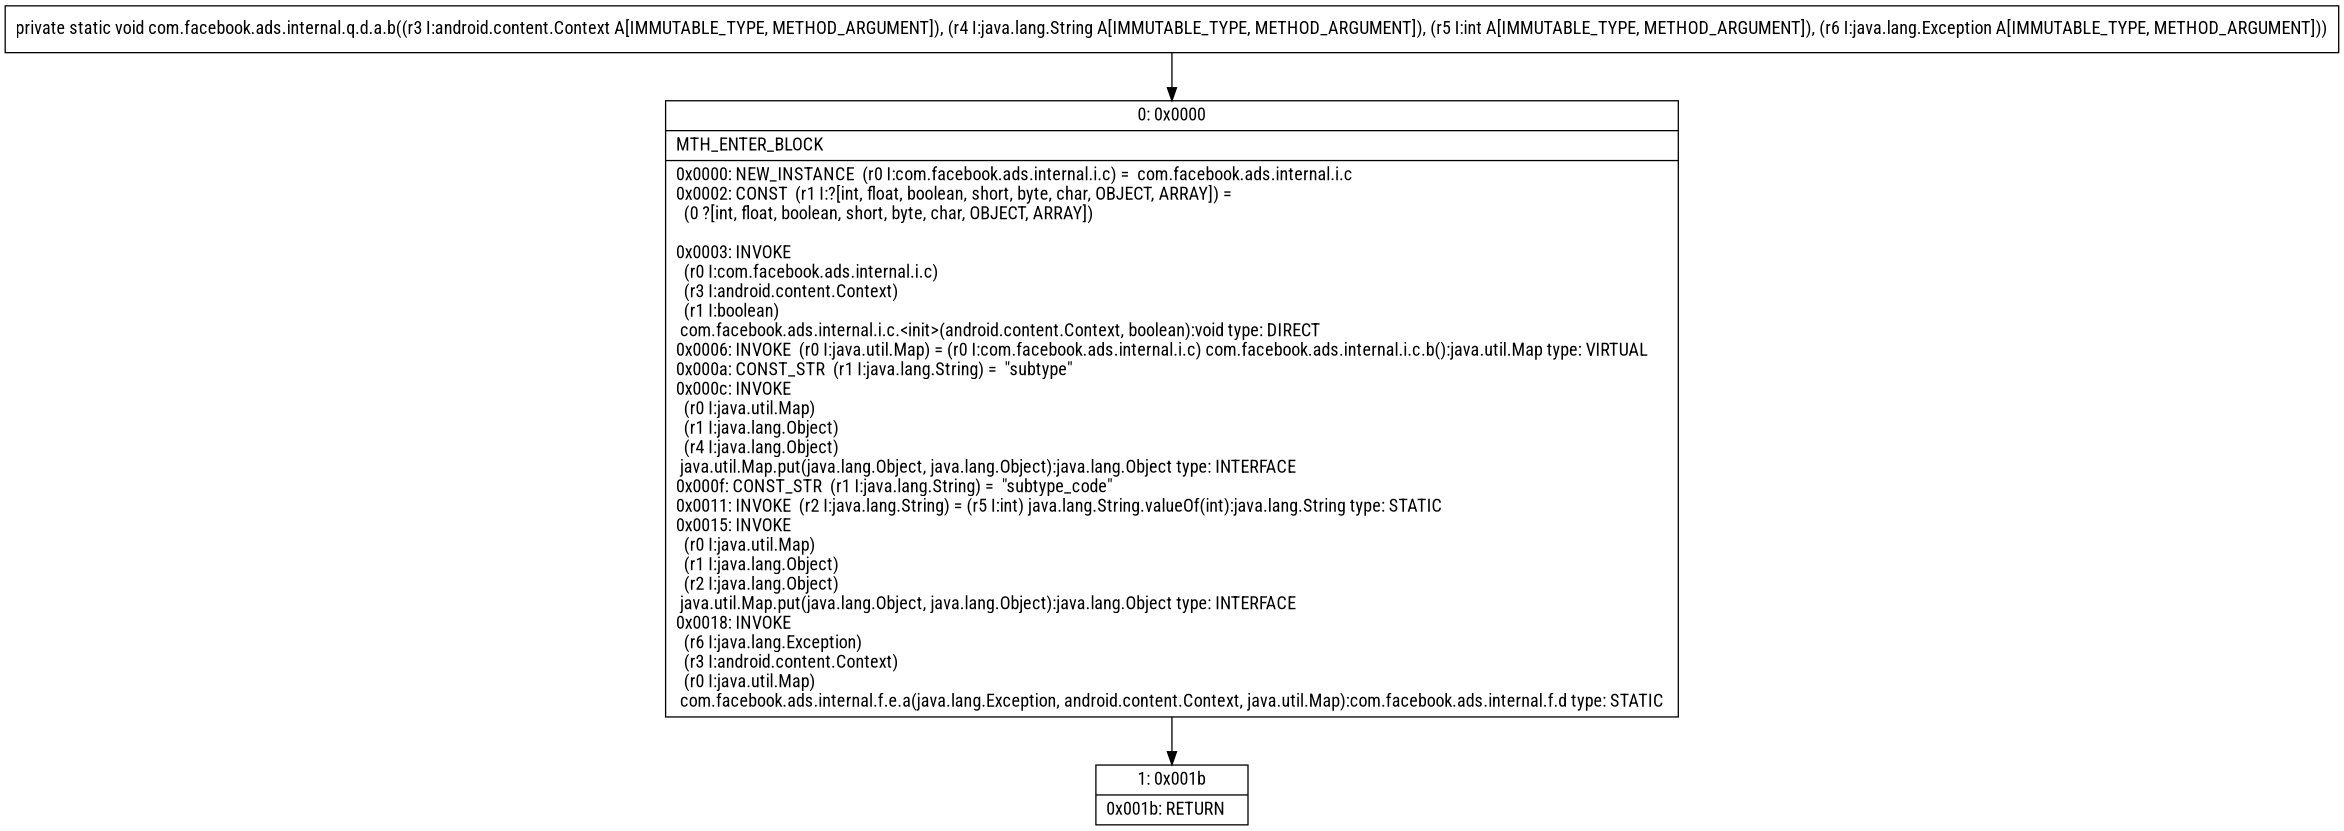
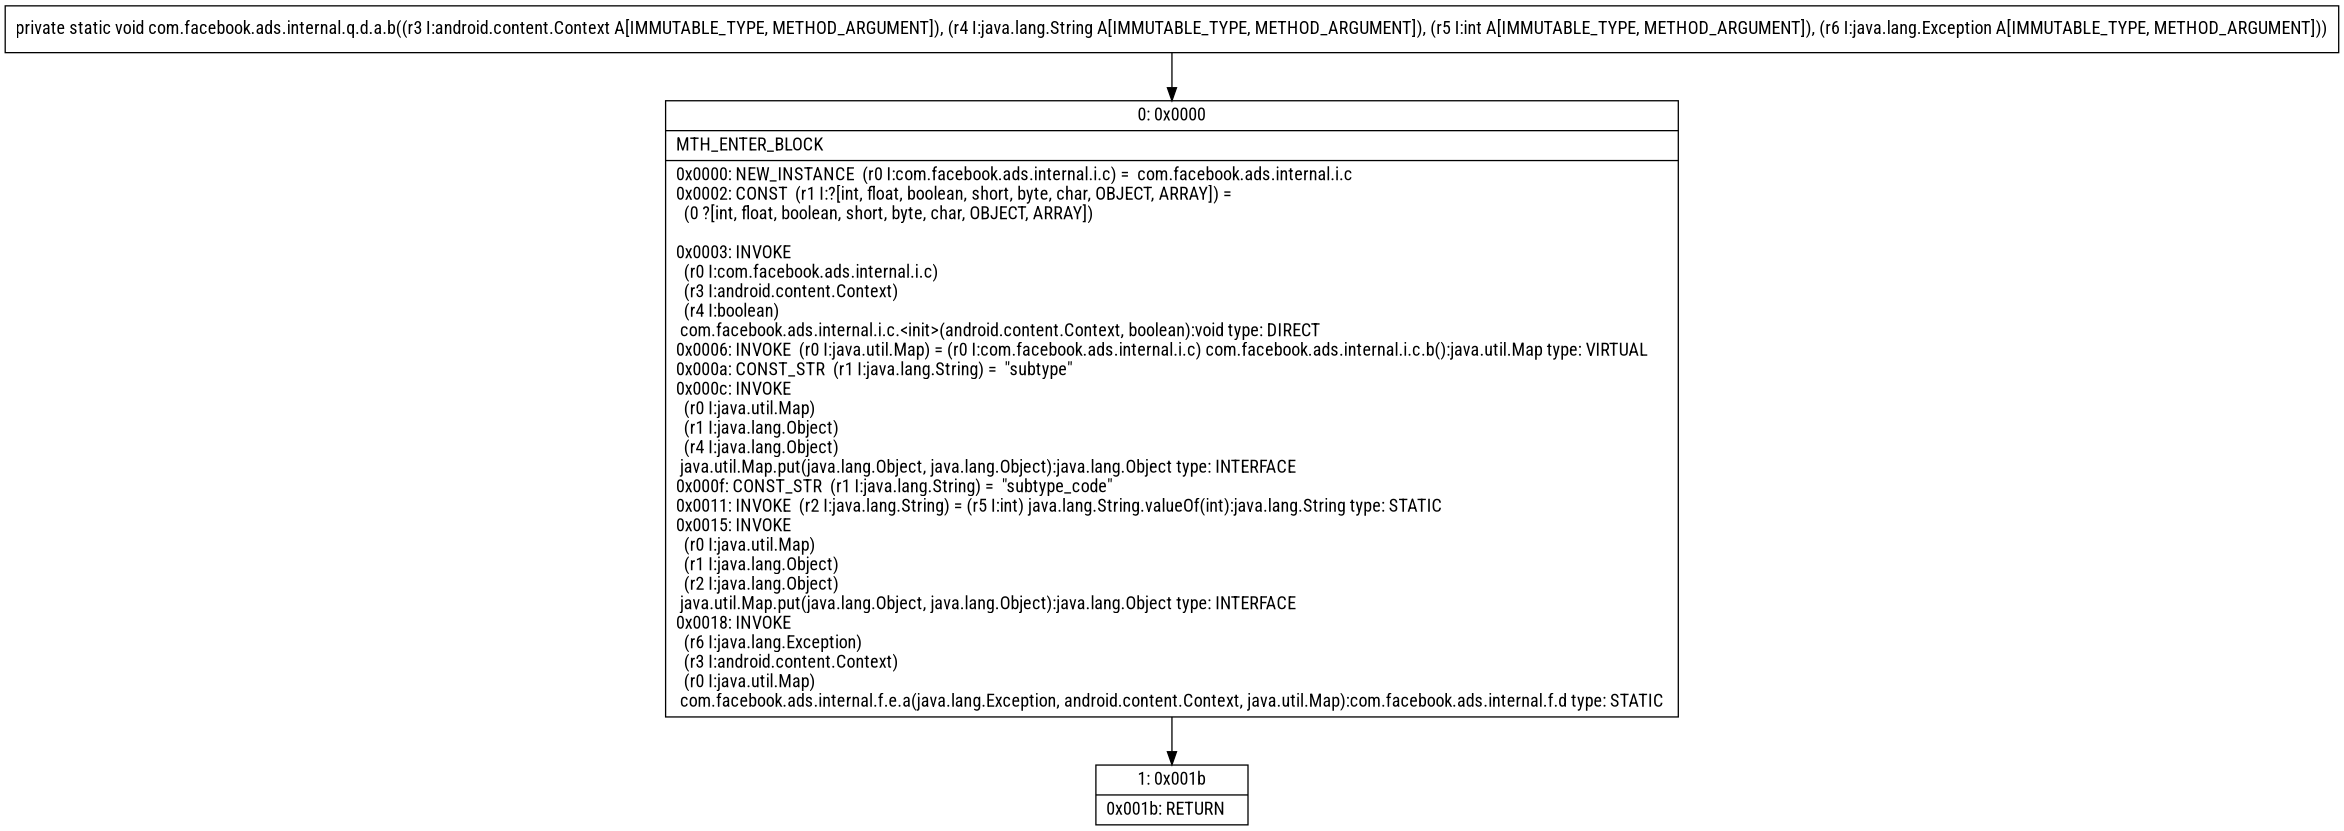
(728, 311) -> (728, 311)
